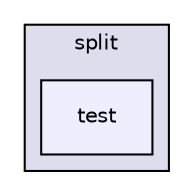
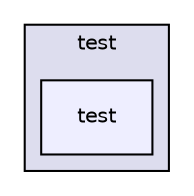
(97, 44) -> (97, 44)
